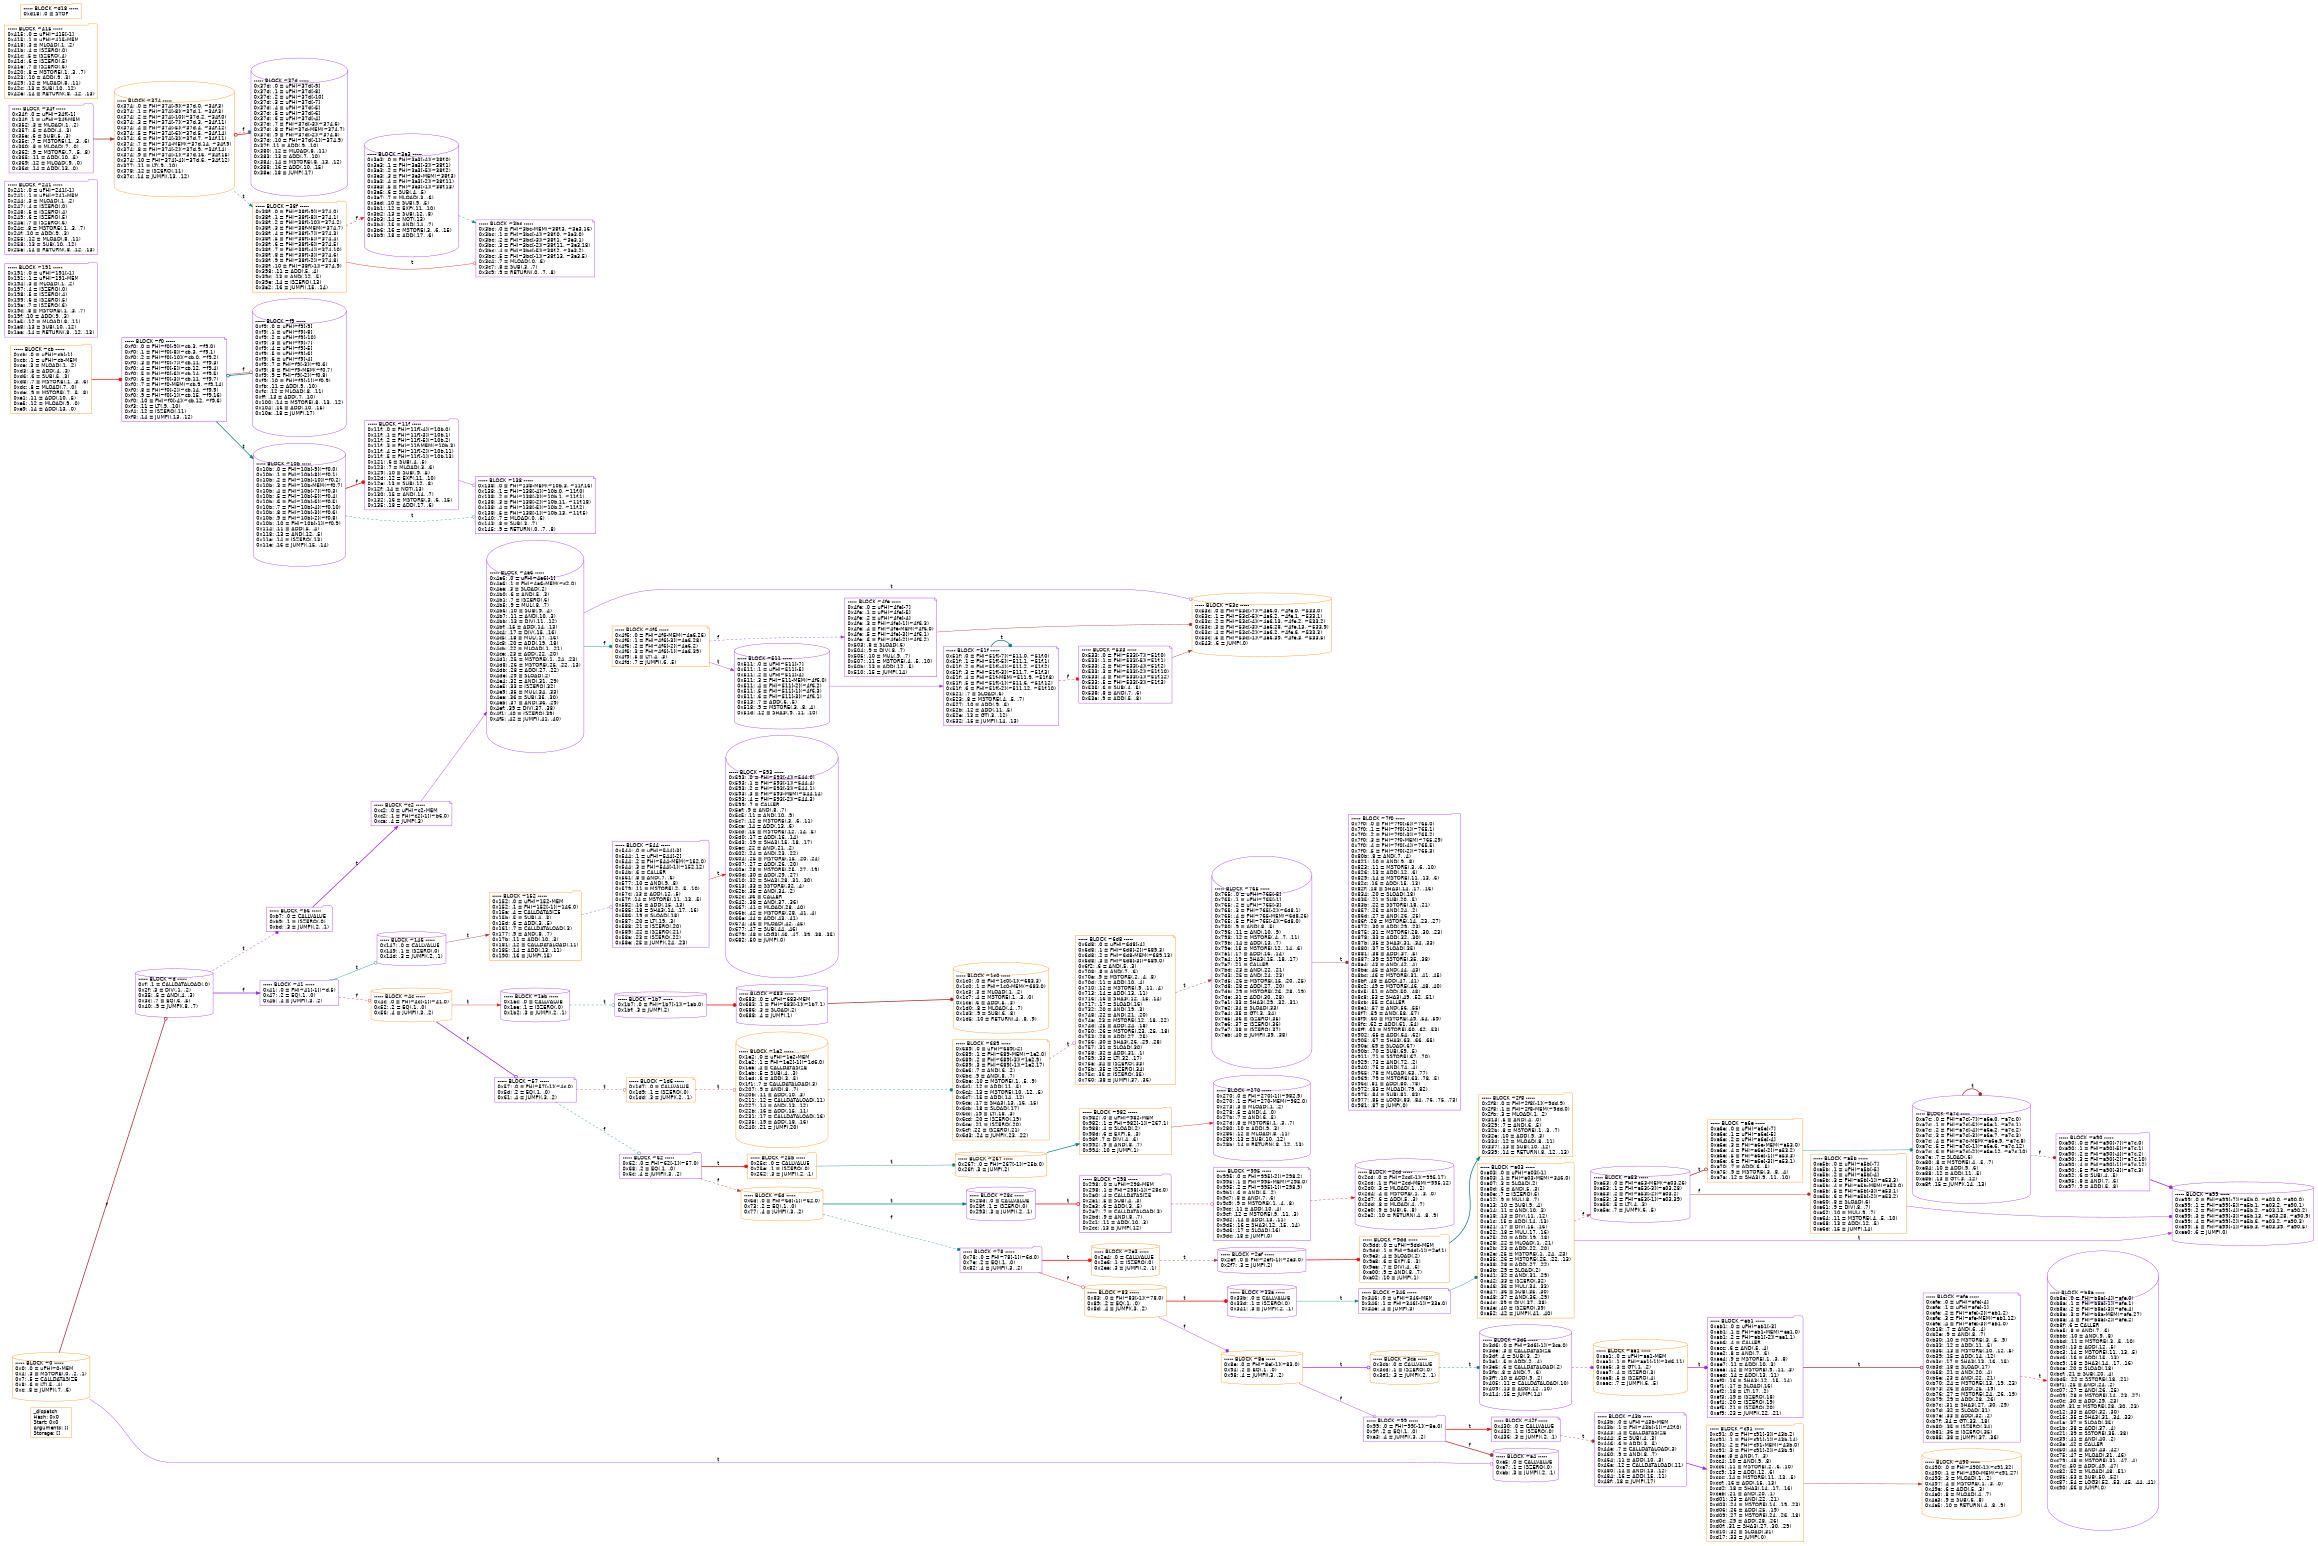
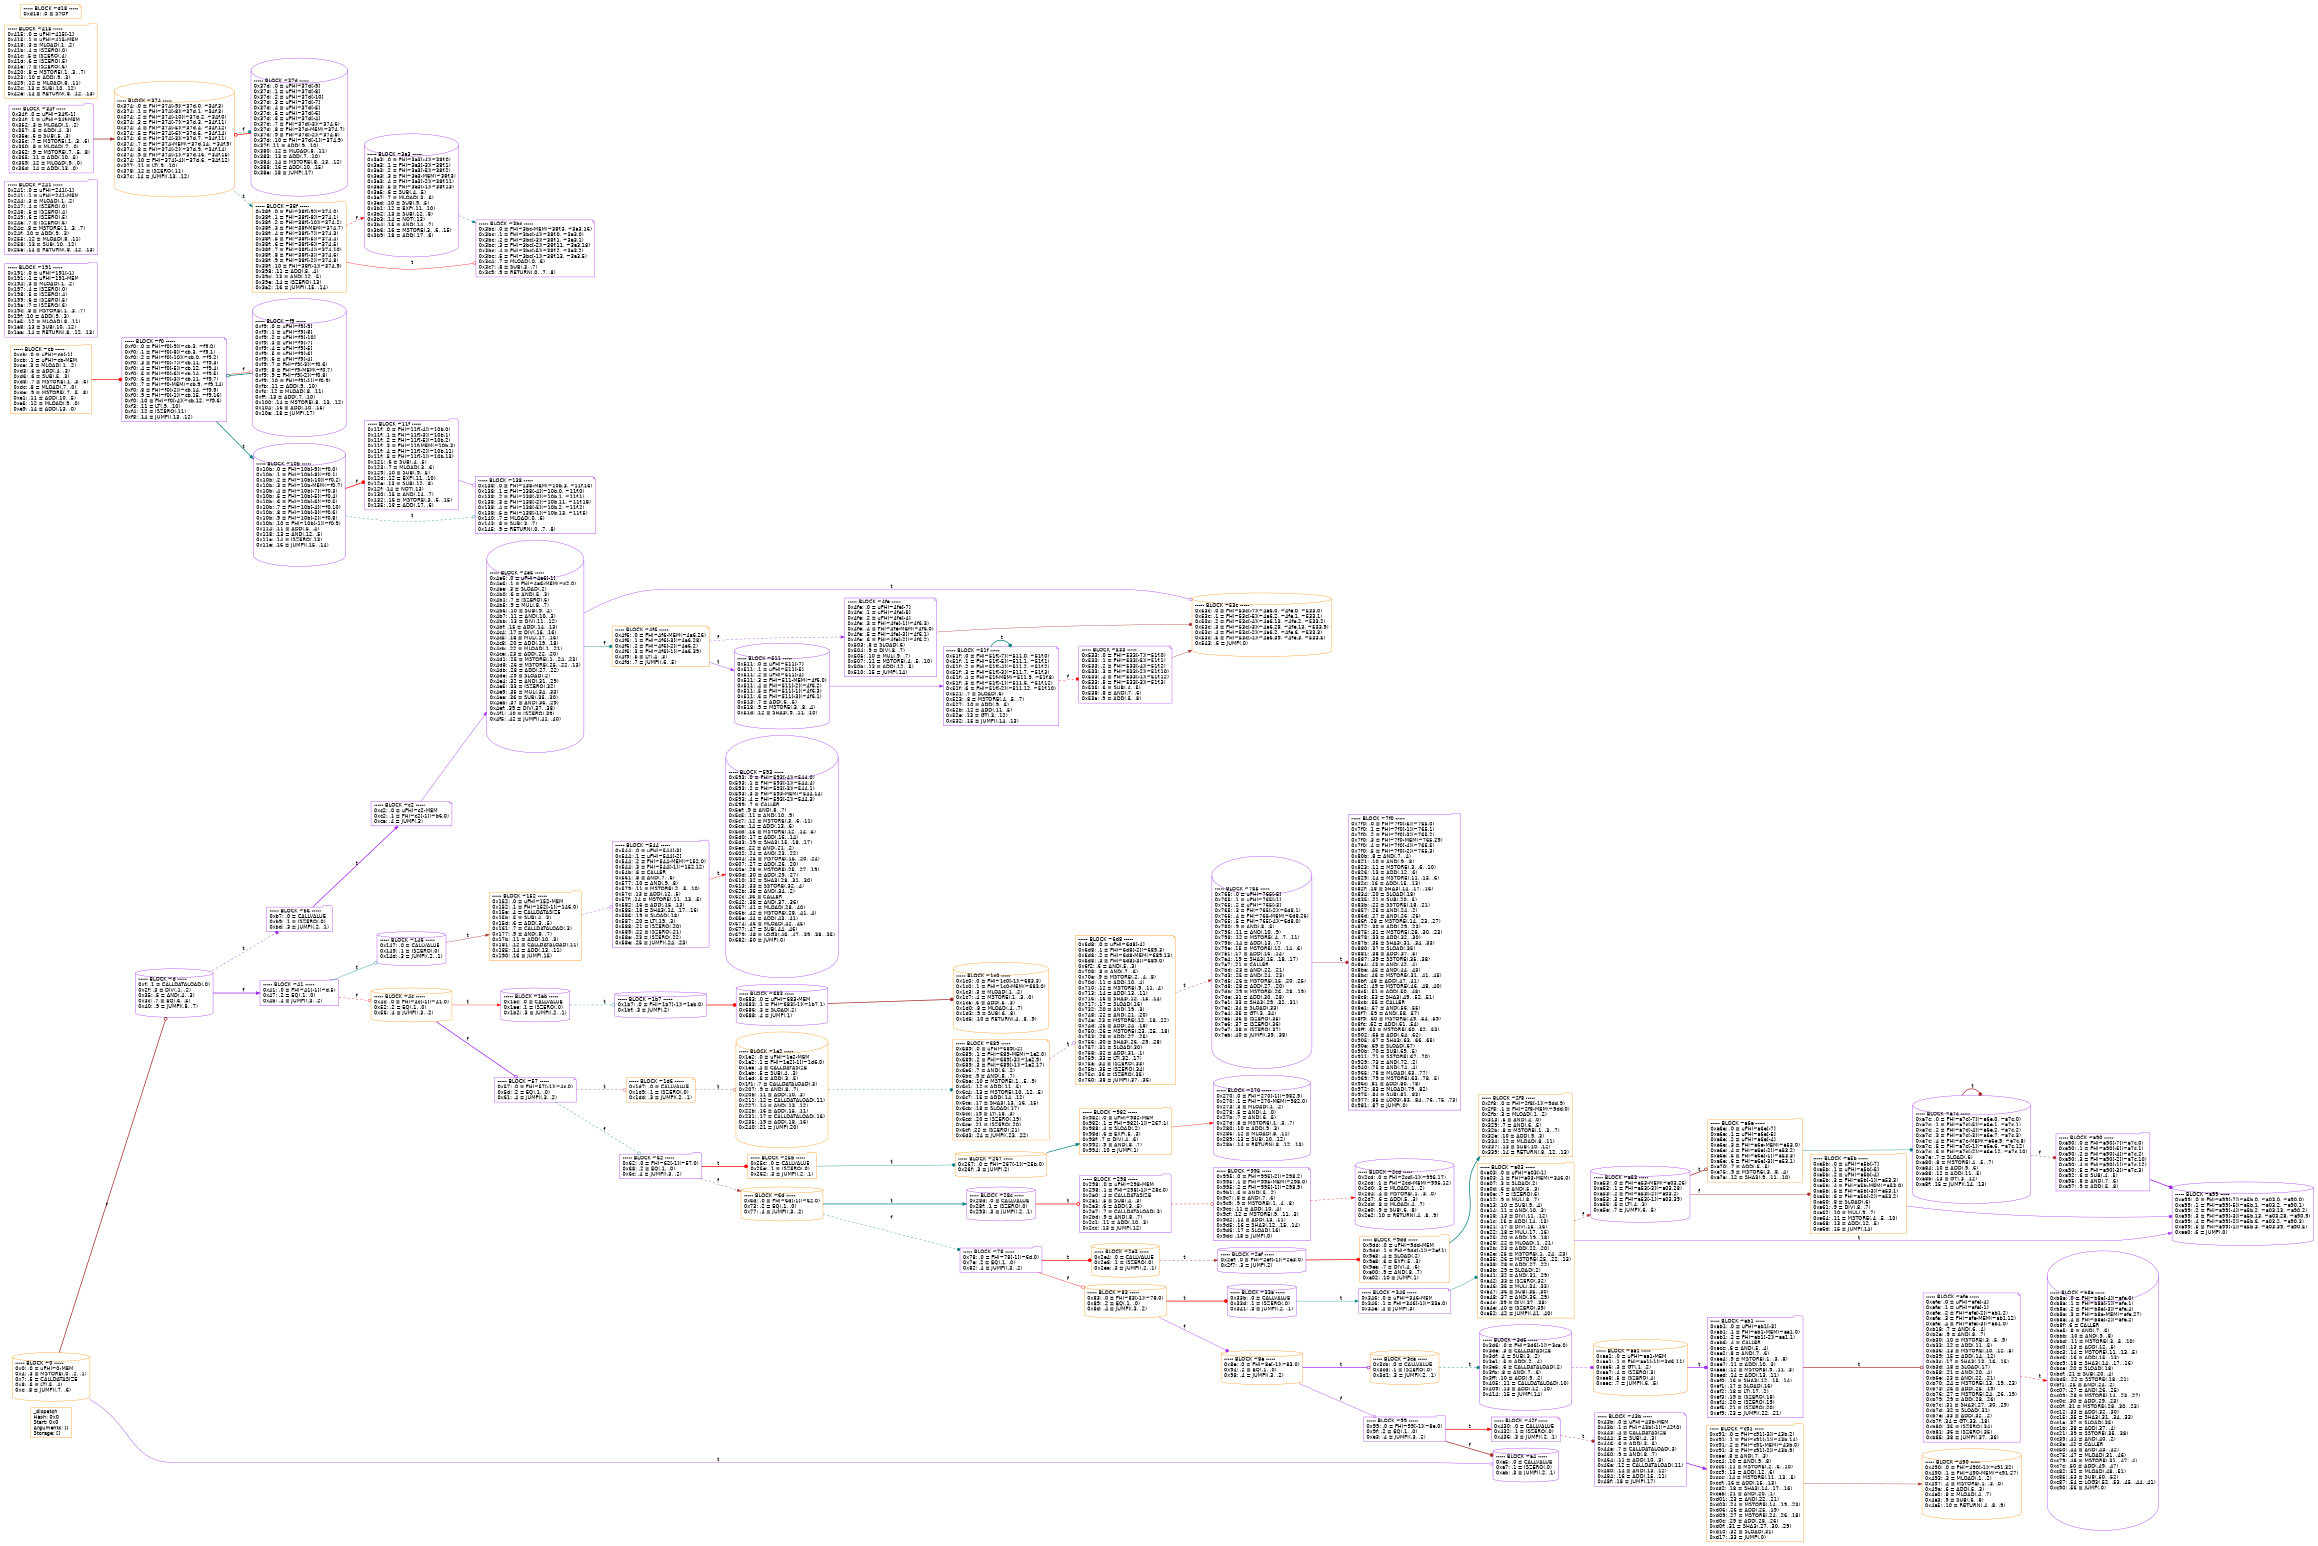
(51, 12) -> (51, 12)
